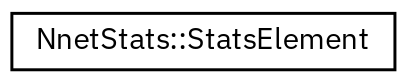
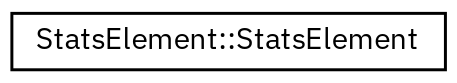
(203, 42) -> (229, 42)
